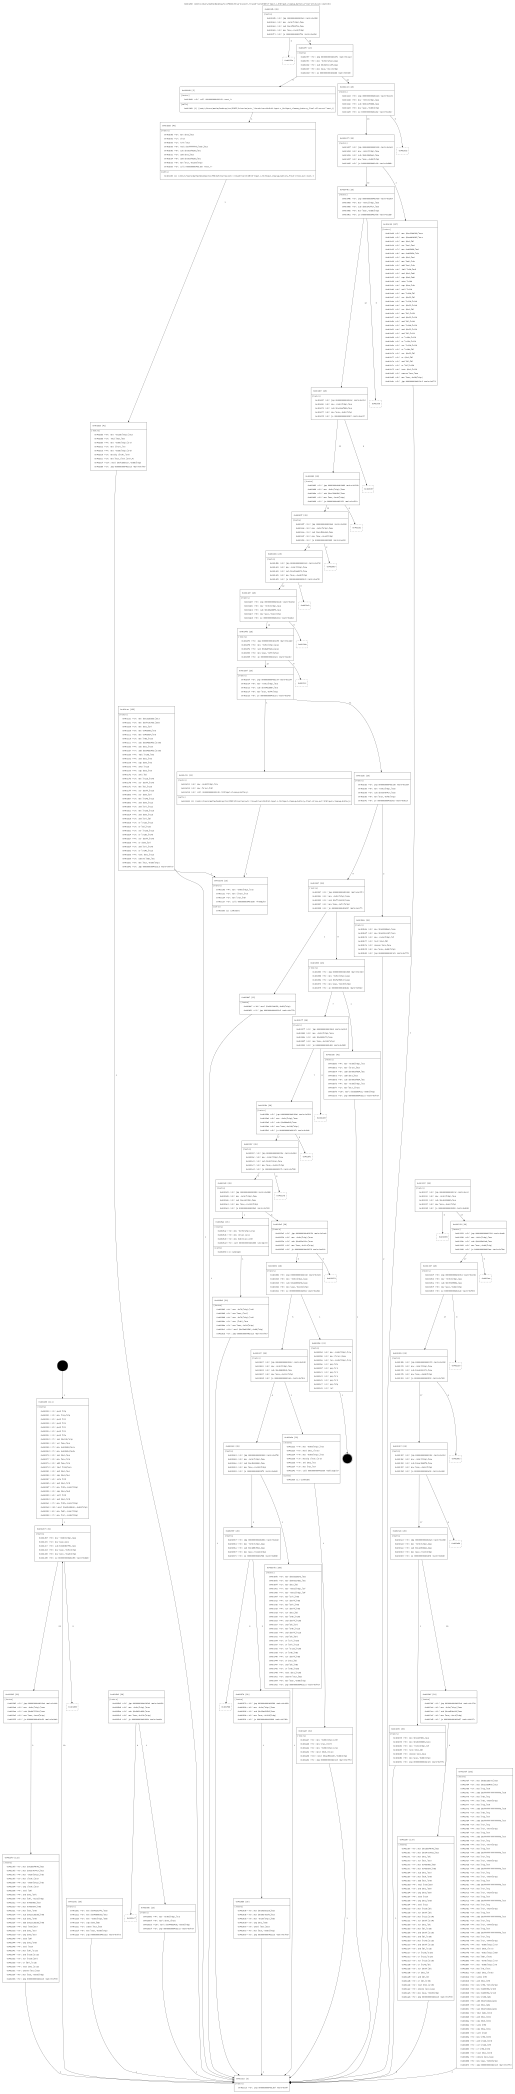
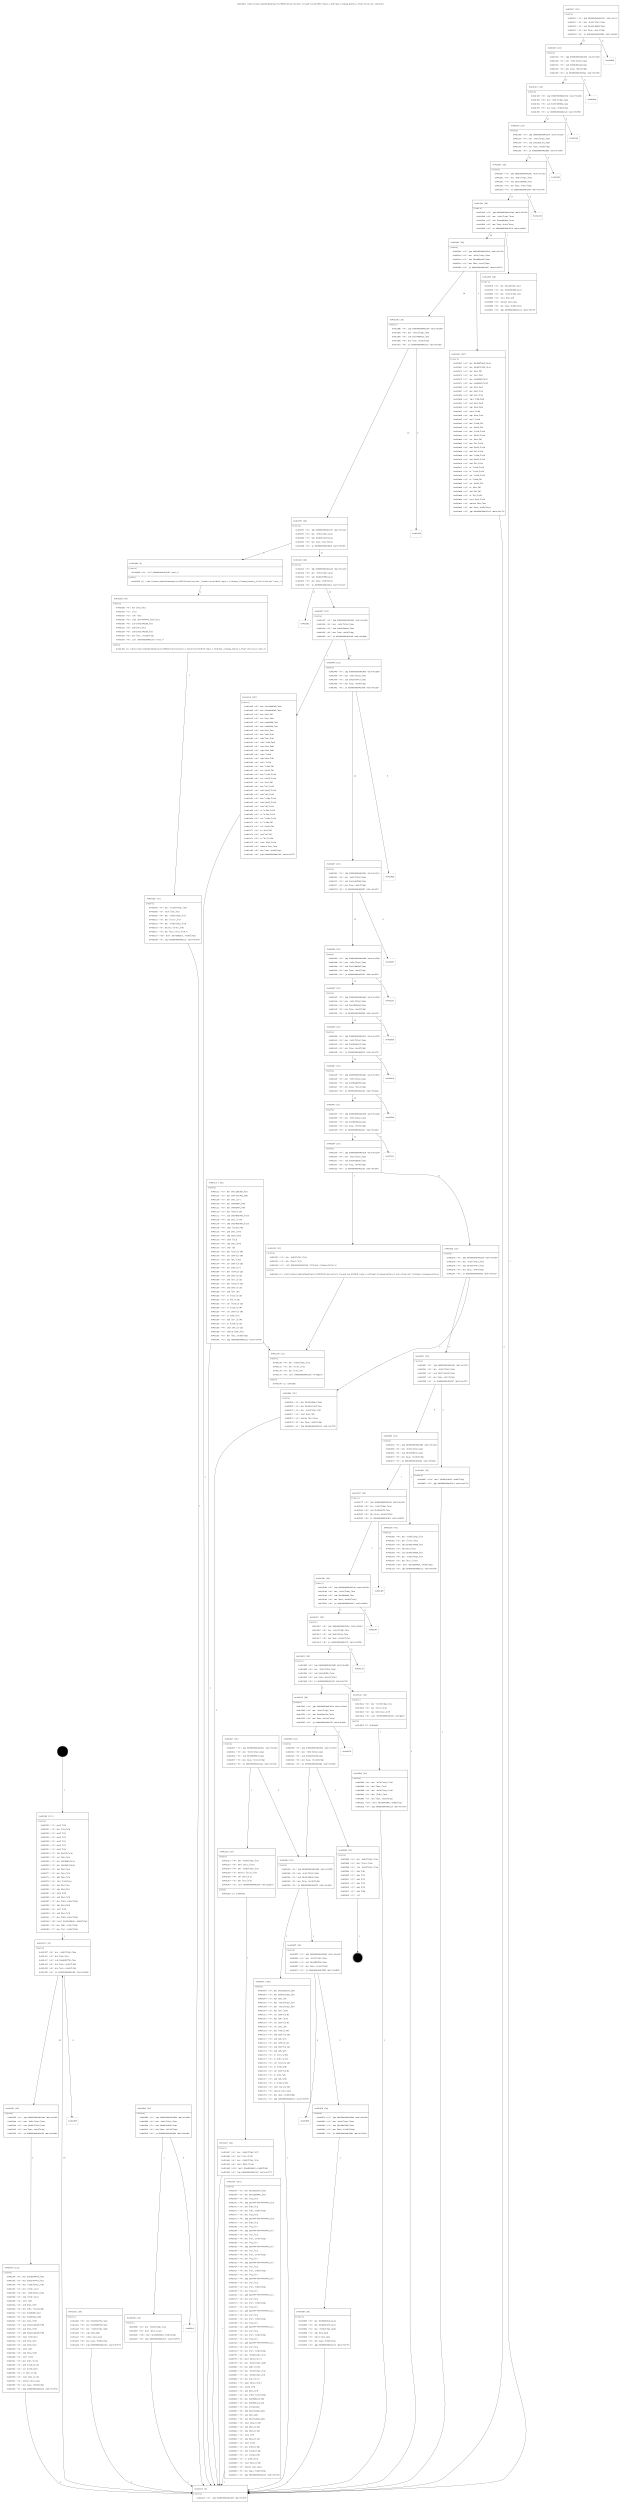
none -> (447, 293)
(287, 1321) -> (308, 1812)
